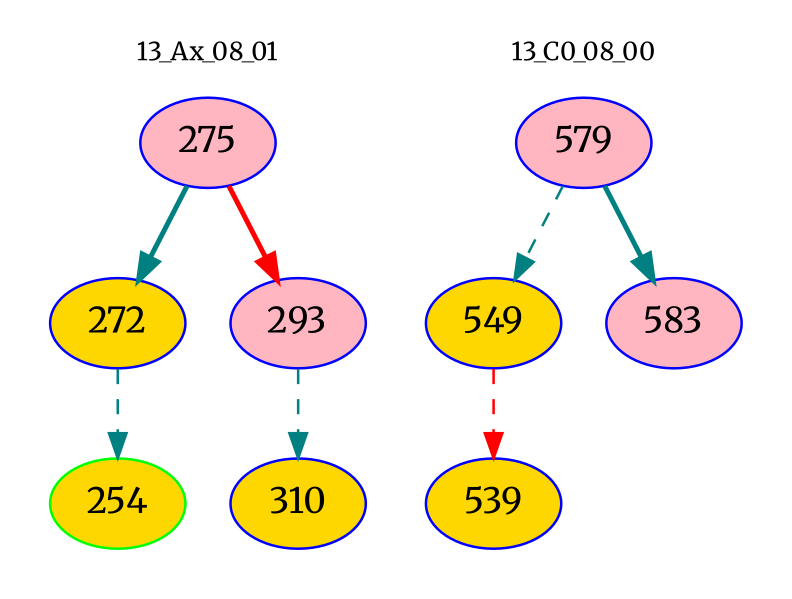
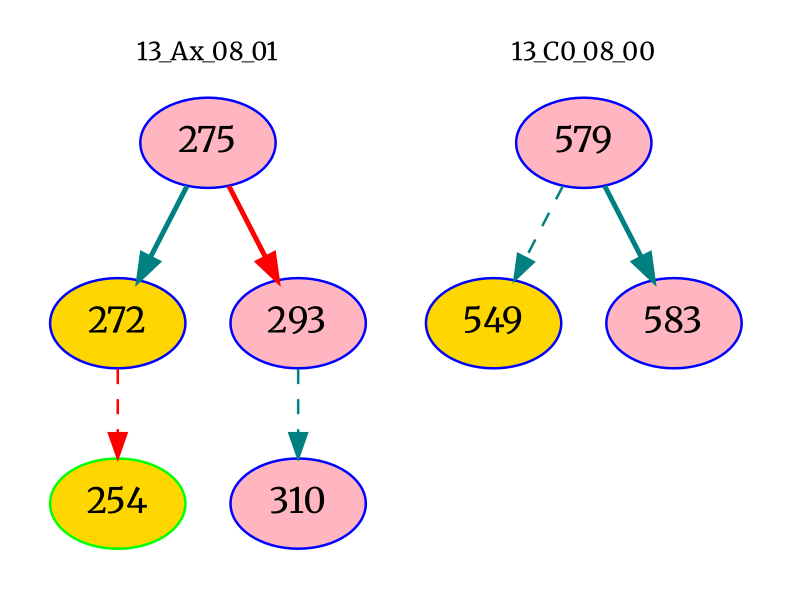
(118, 401) -> (118, 401)
(298, 504) -> (298, 504)
(494, 504) -> none
